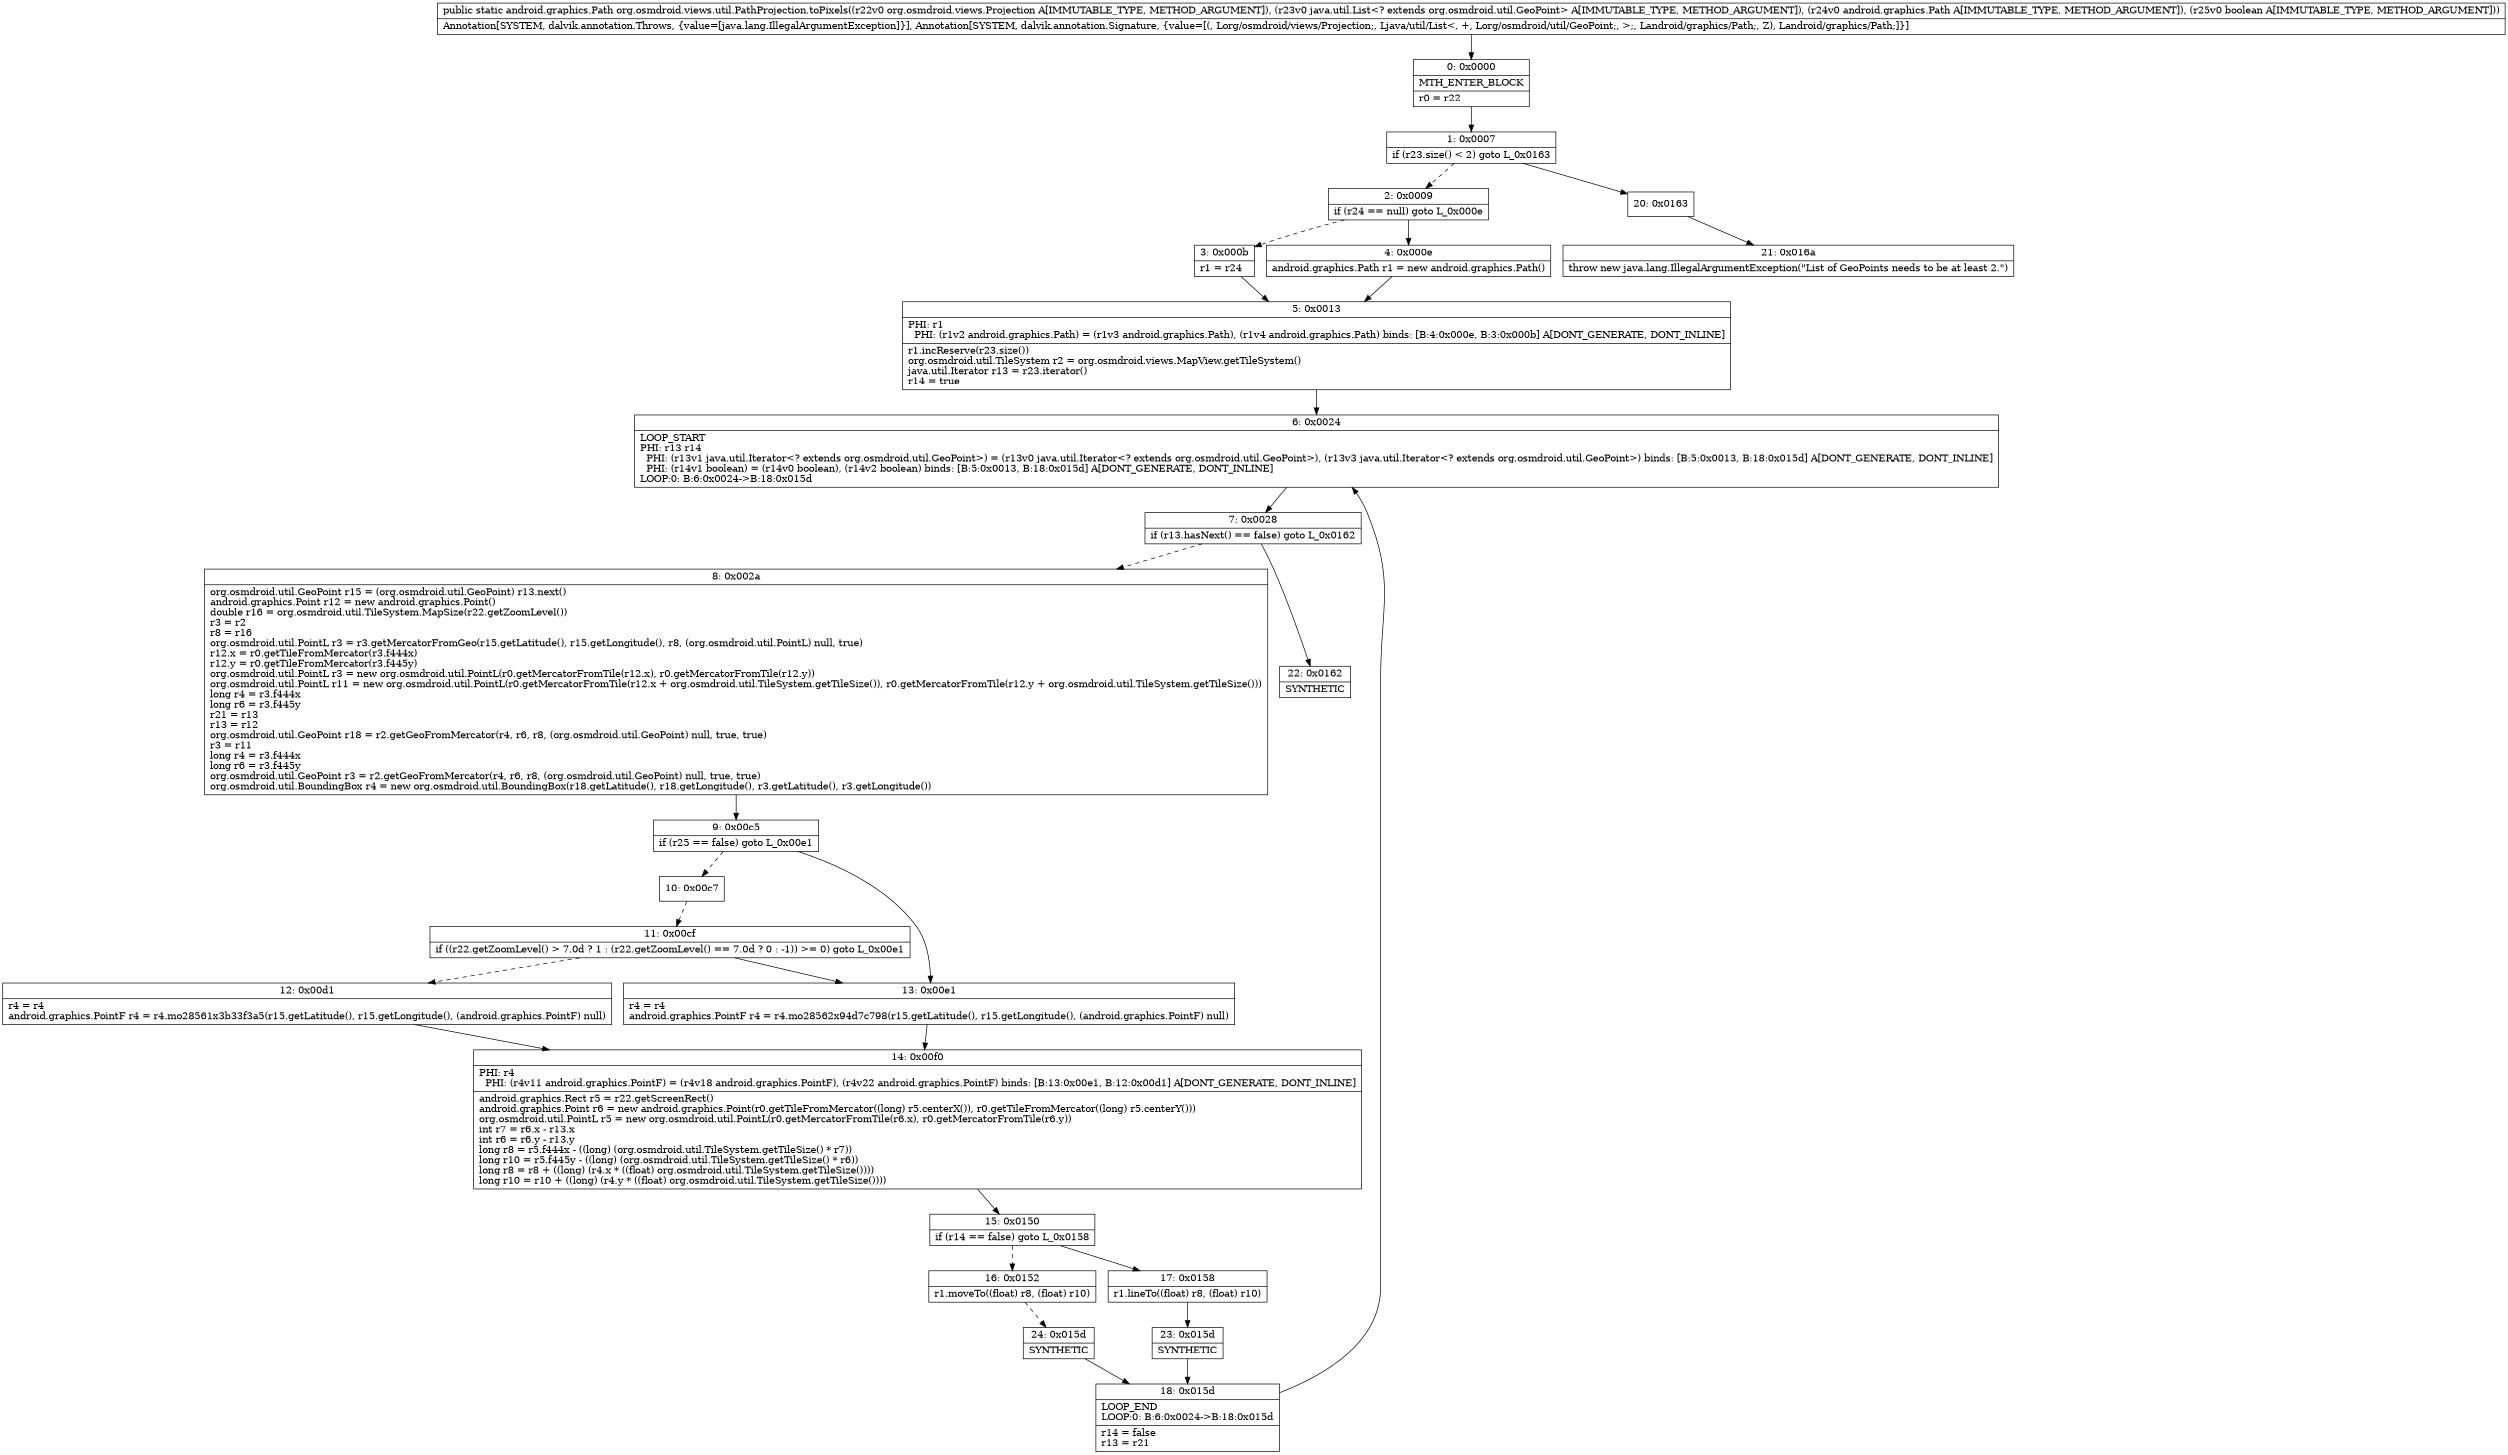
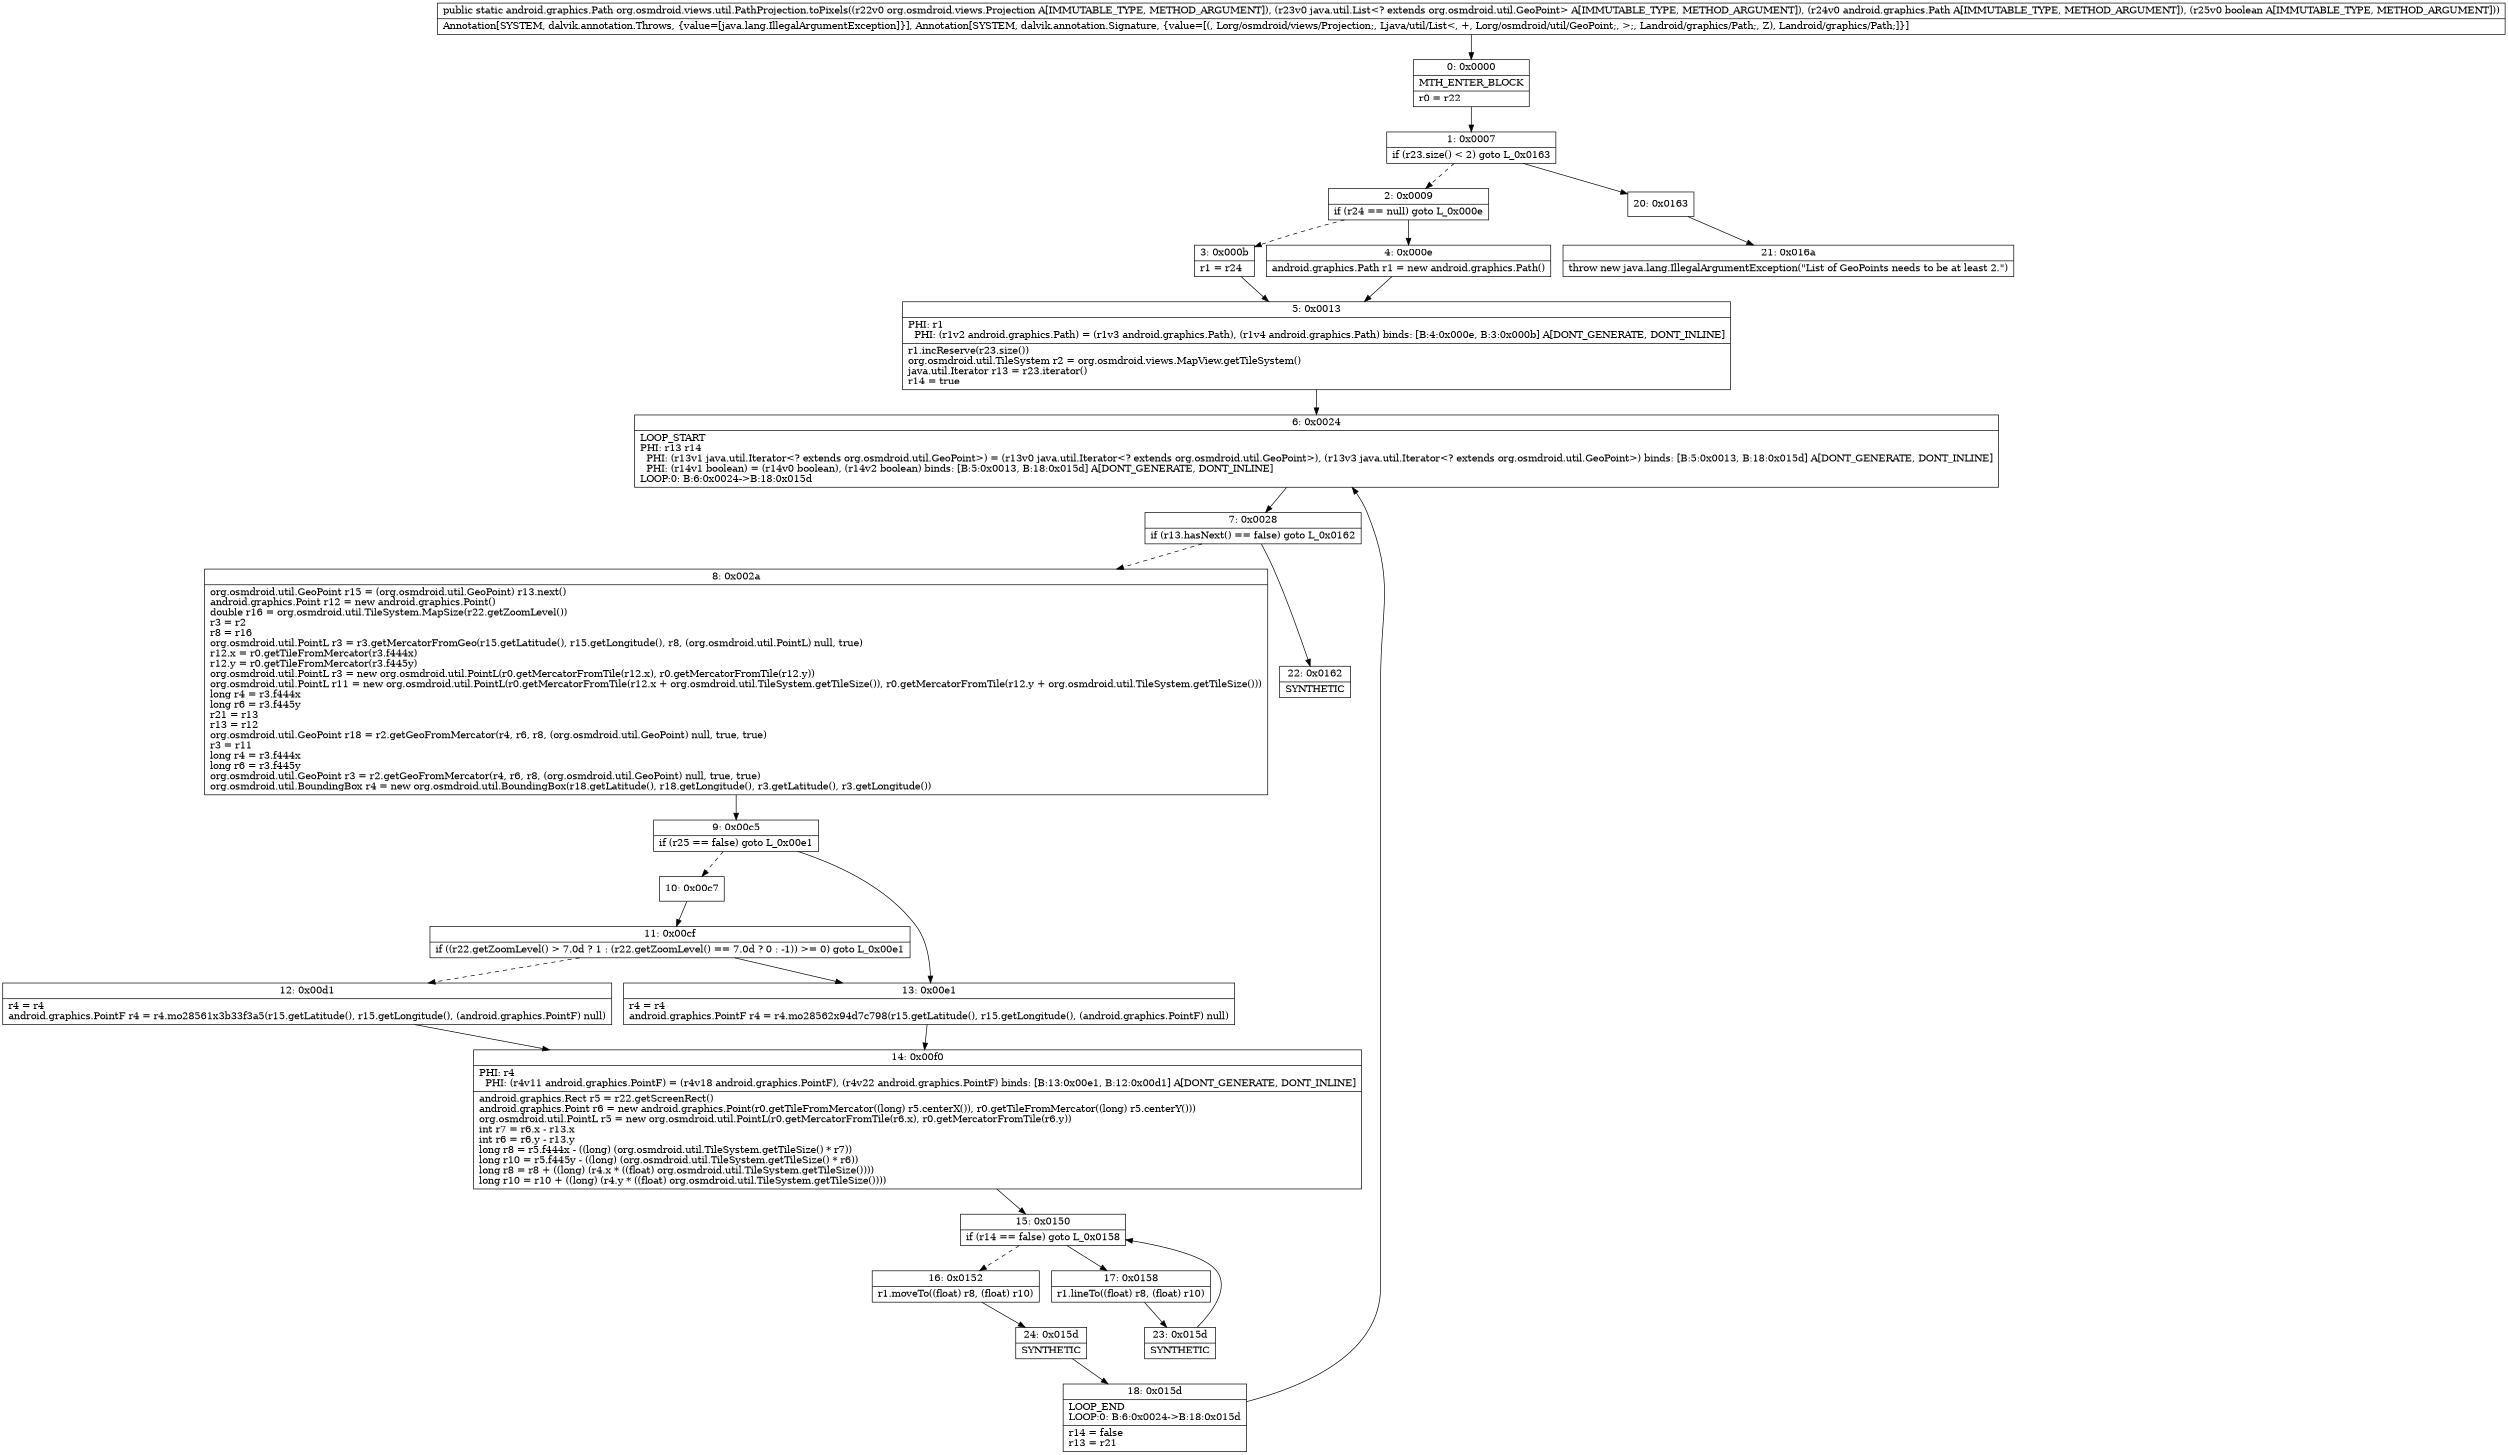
(683, 911) -> (683, 911)
(1033, 1312) -> (1000, 1313)
(1188, 1368) -> (1207, 1263)
